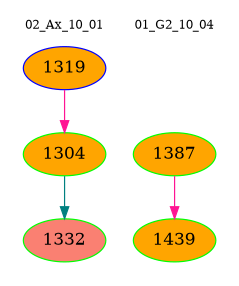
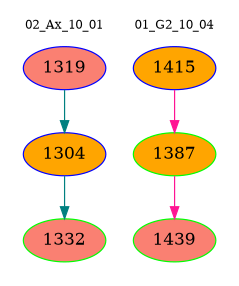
(65, 68) -> (65, 68)
none -> (175, 68)
(65, 105) -> (65, 105)
(65, 154) -> (65, 154)
(175, 240) -> (175, 240)
